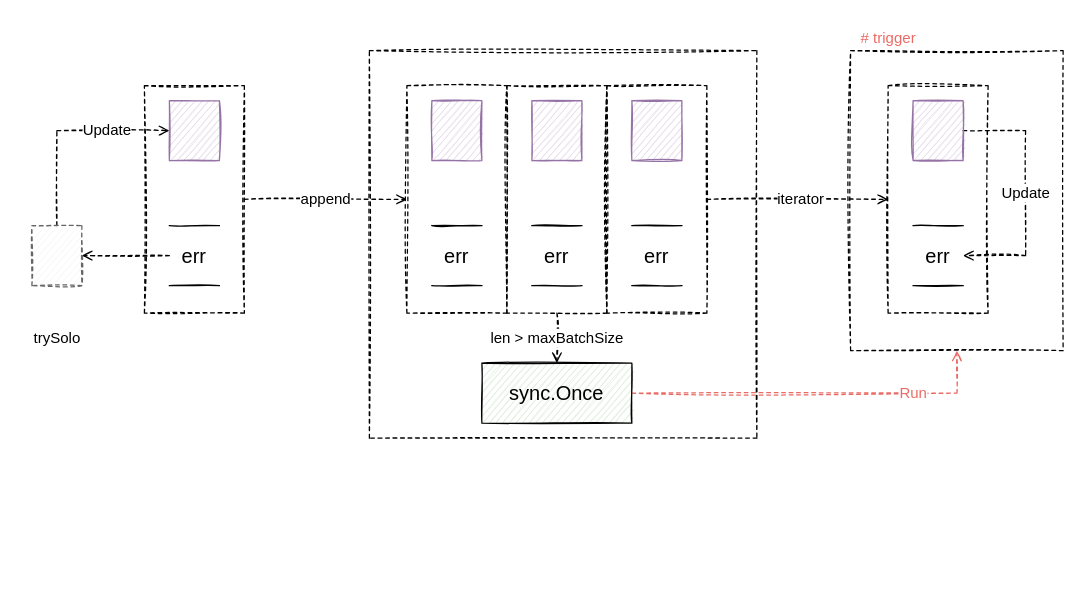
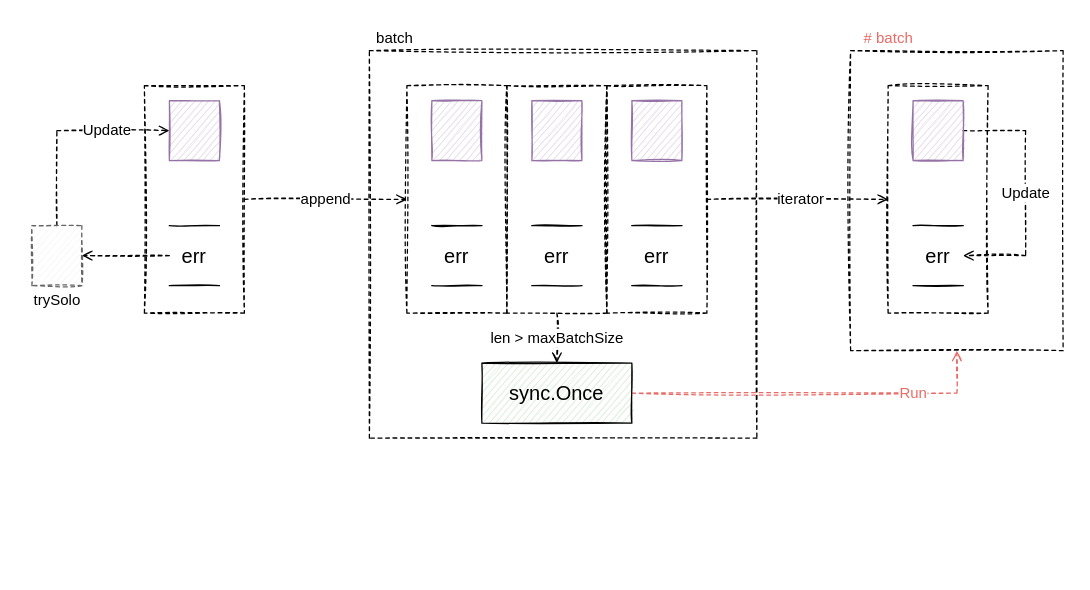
none -> (394, 38)
(889, 38) -> (889, 38)
(57, 338) -> (57, 301)
